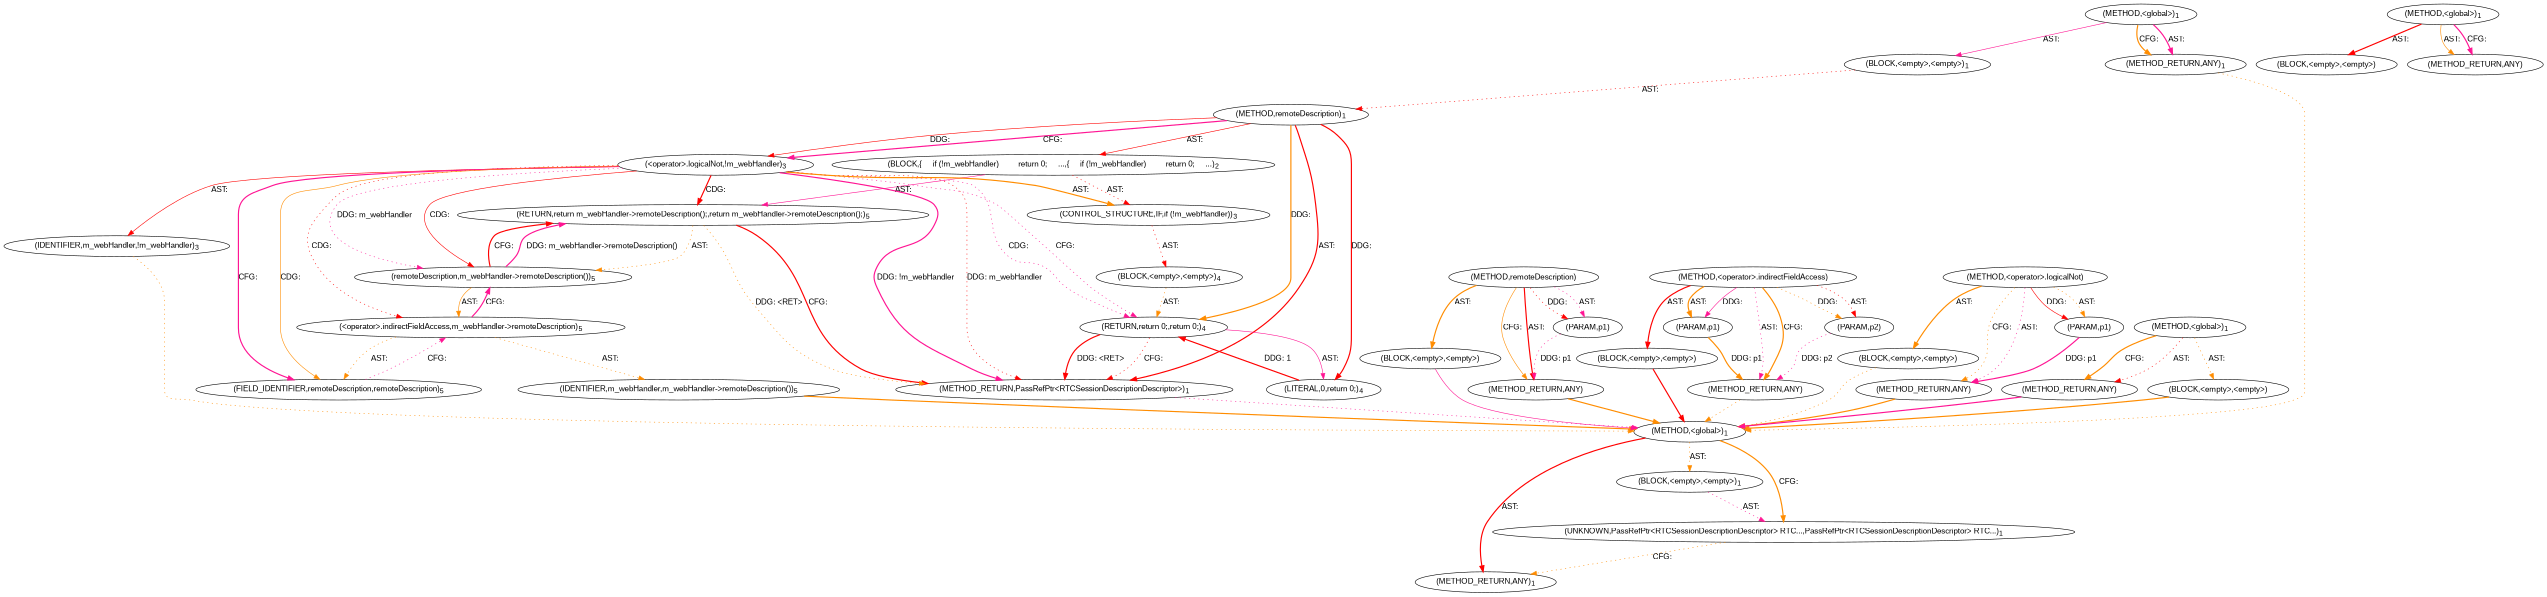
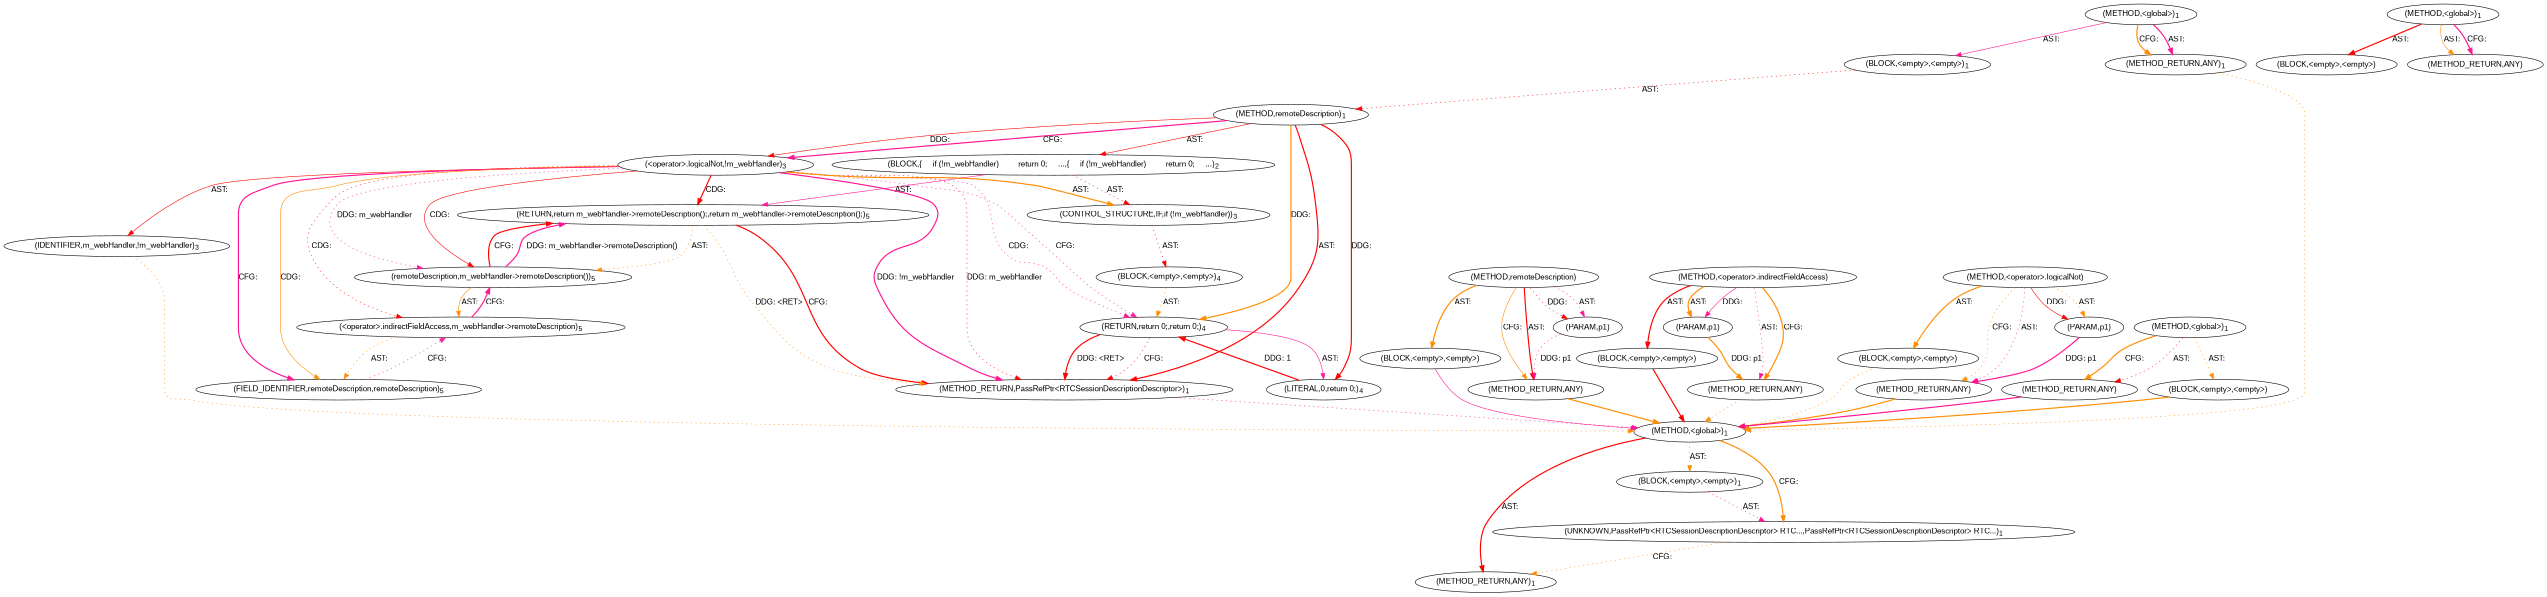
(1859, 327) -> none
(679, 390) -> none
